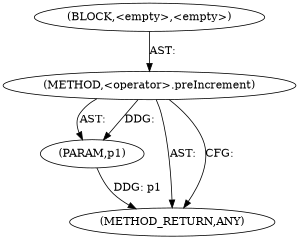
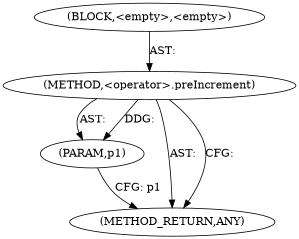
(137, 188) -> (138, 188)
